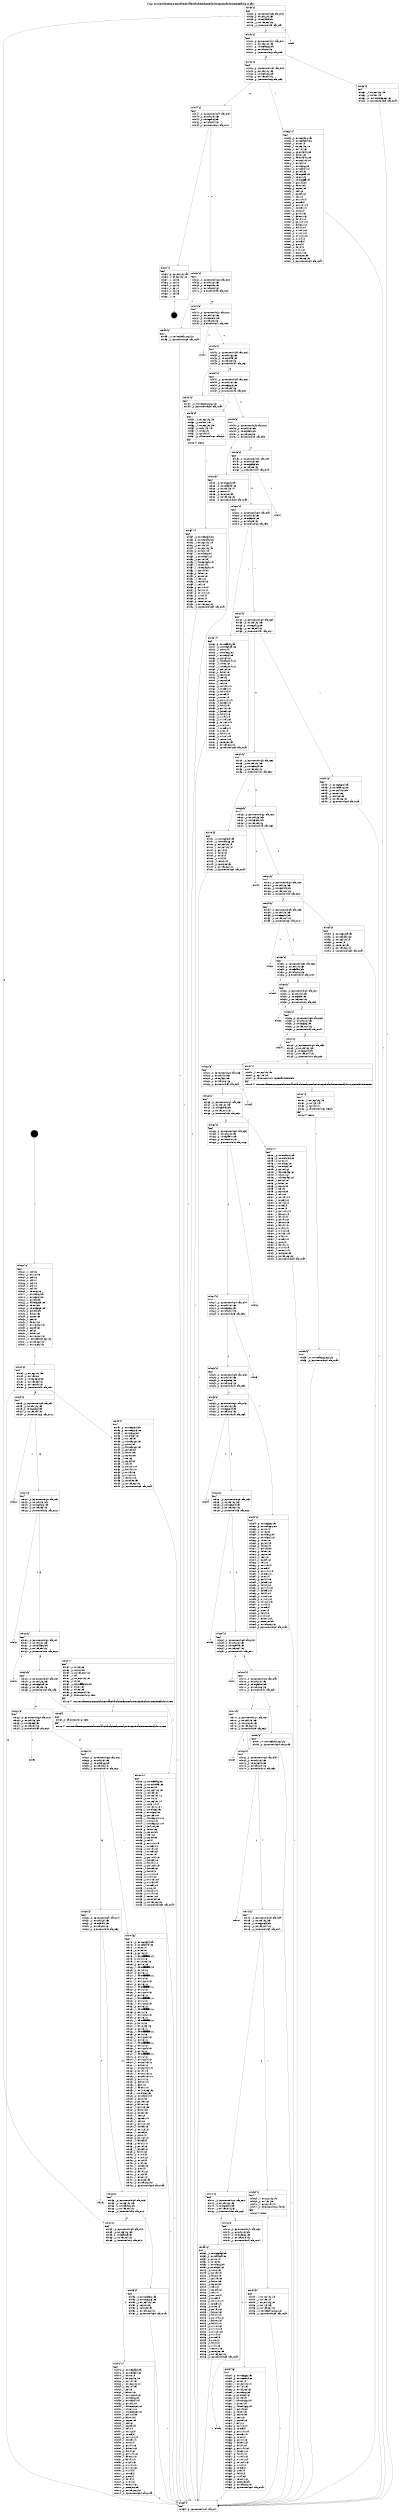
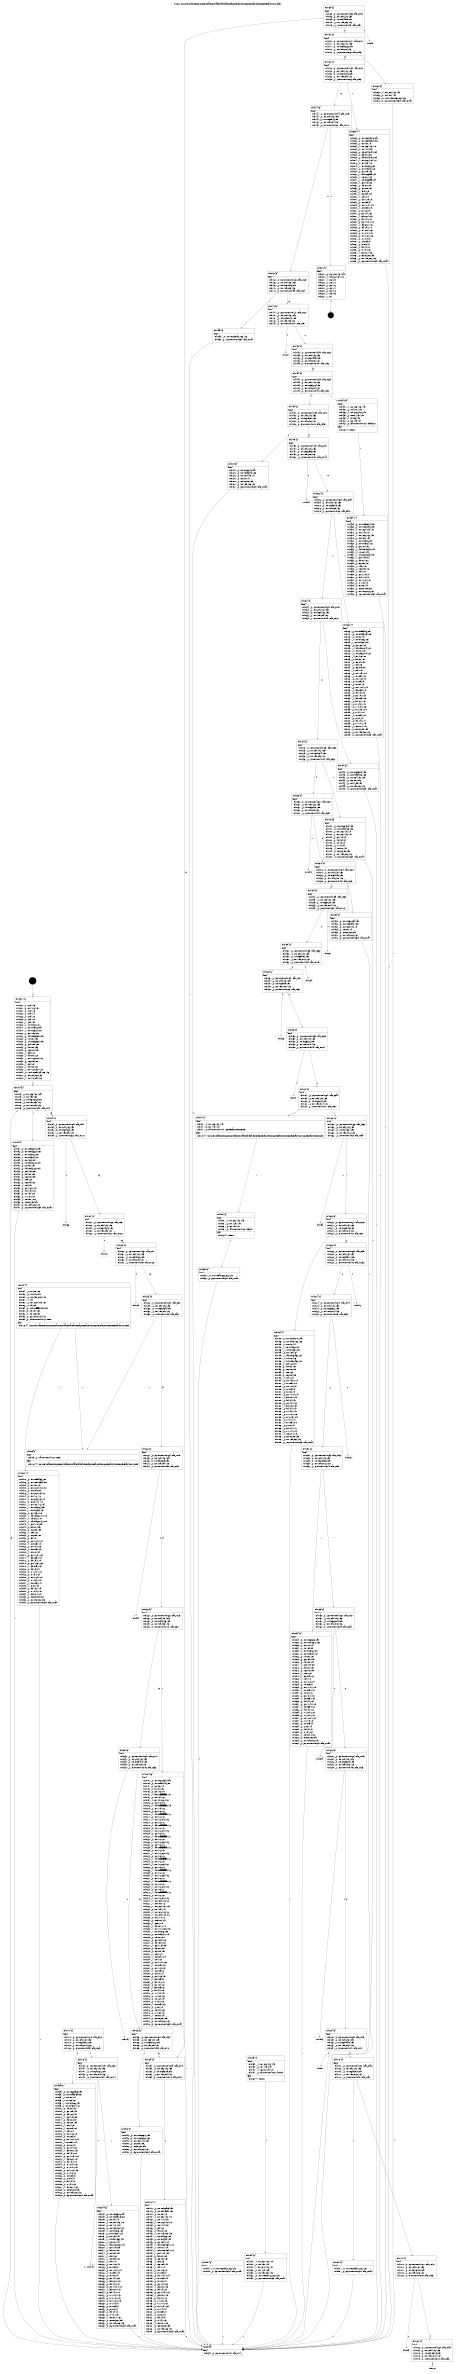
(204, 380) -> none
(262, 1921) -> none
